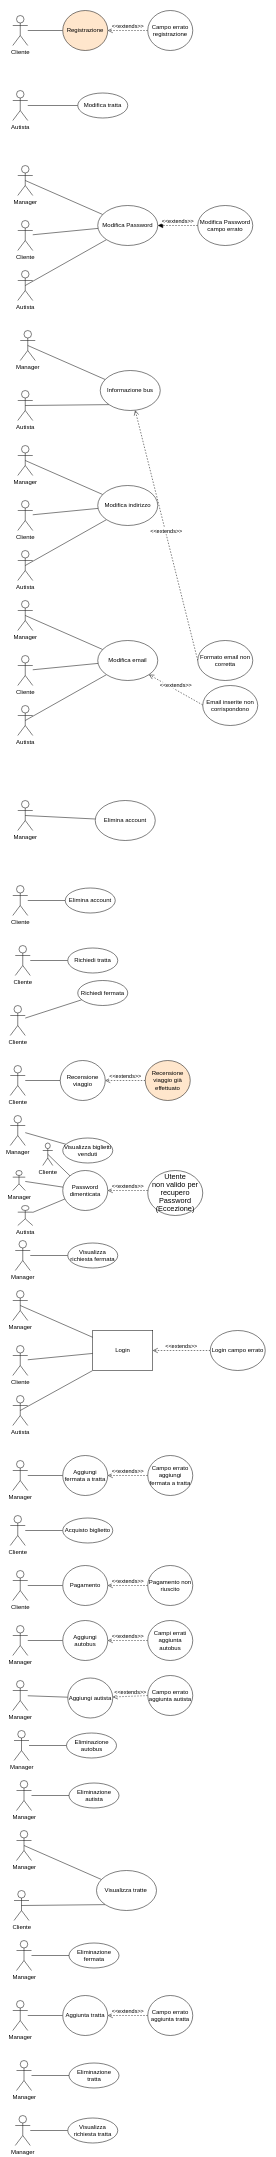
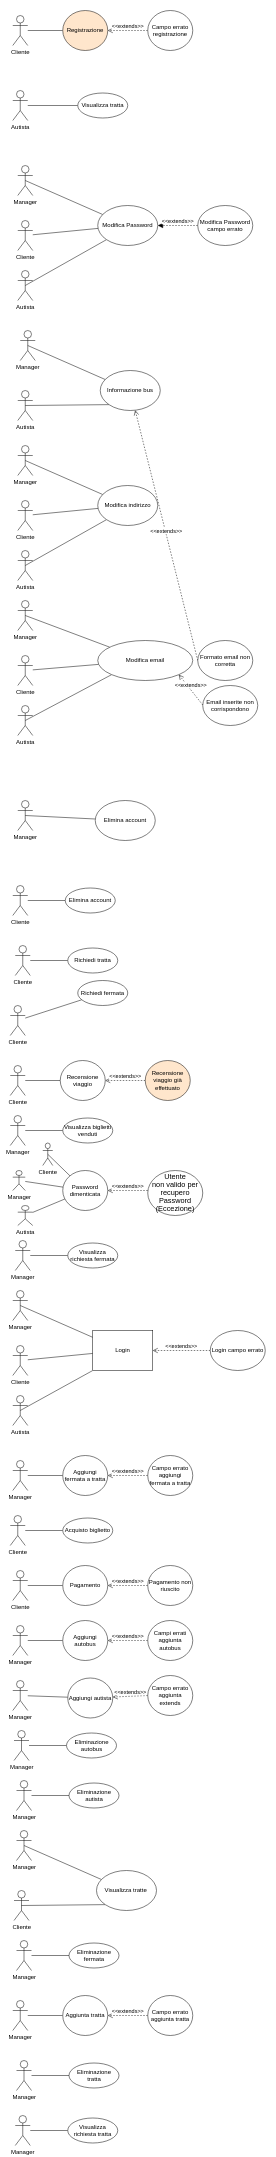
(103, 105) -> (103, 105)
(128, 660) -> (145, 660)
(88, 1150) -> (88, 1130)
(170, 1695) -> (170, 1695)
